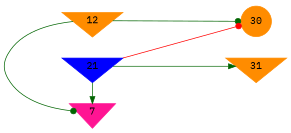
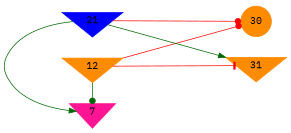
(174, 21) -> (185, 41)
none -> (173, 66)
